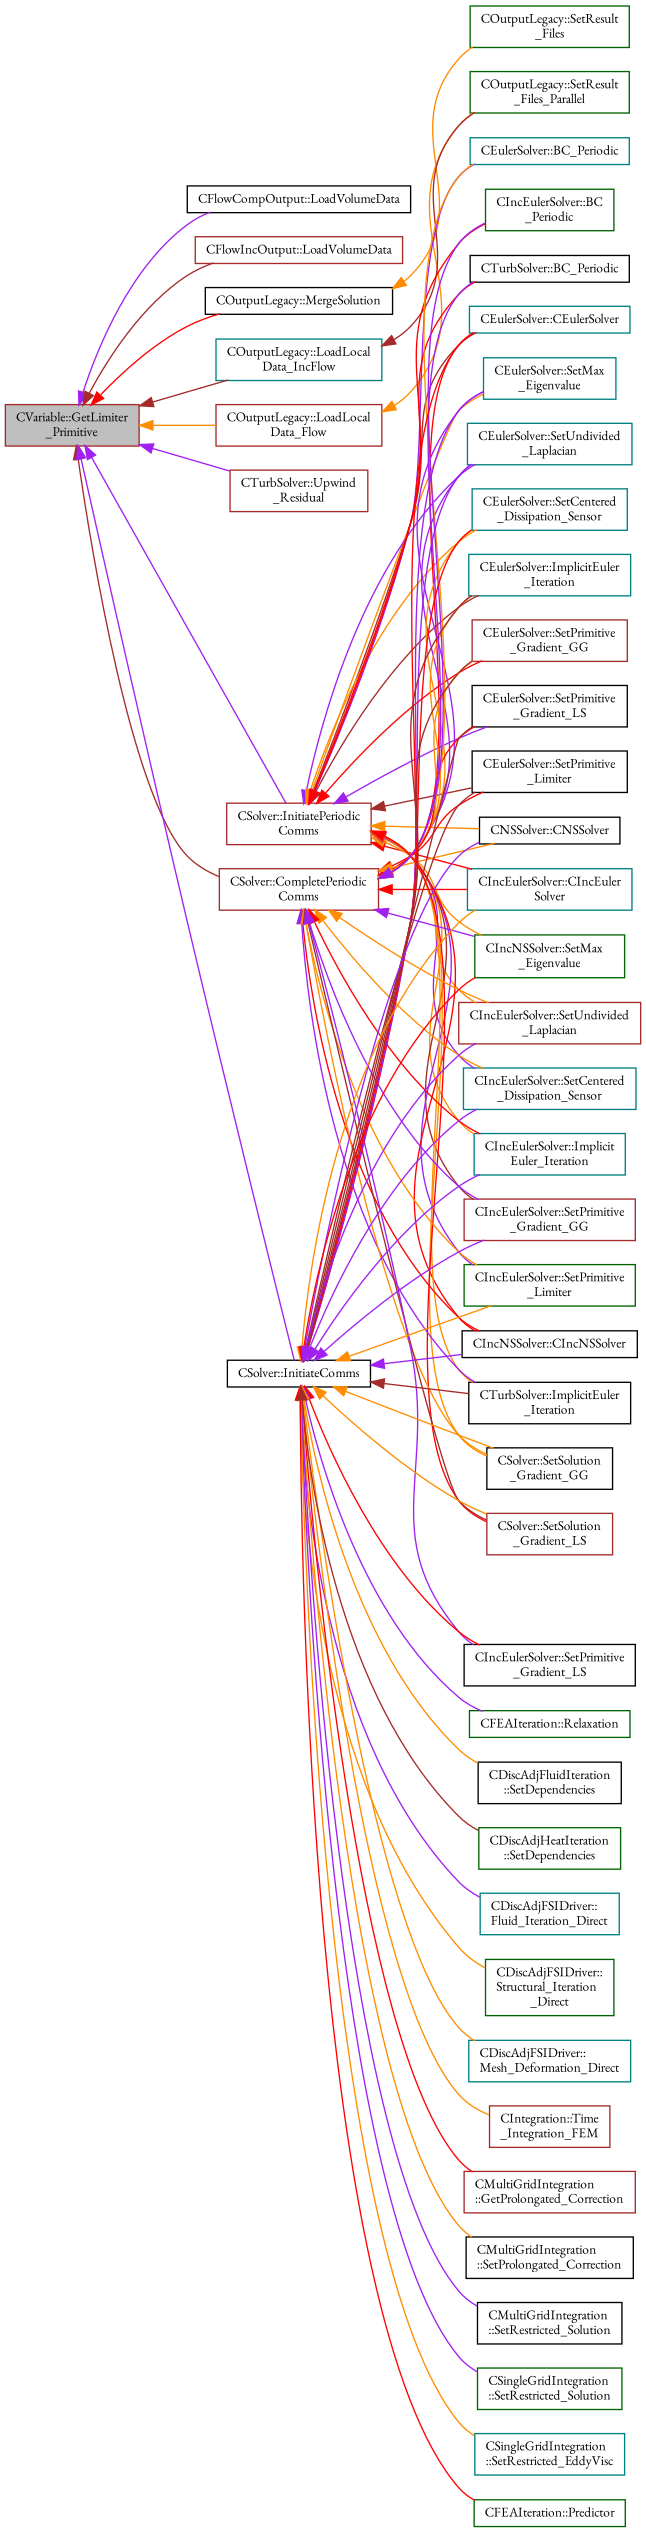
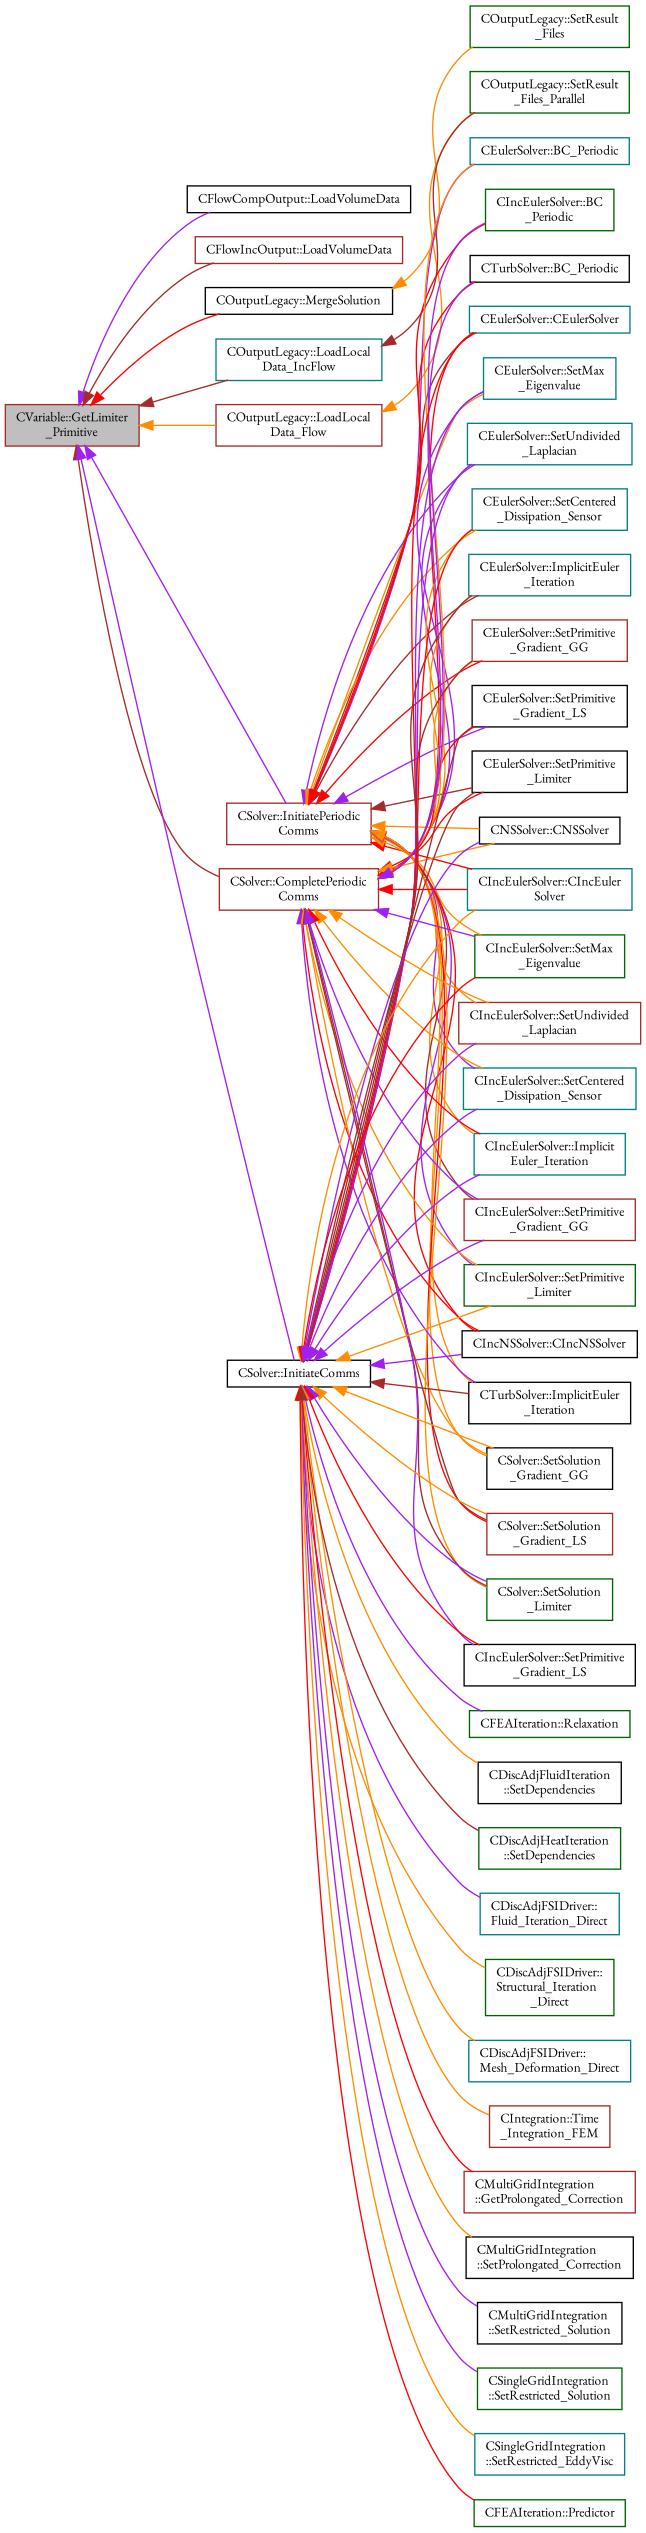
(299, 491) -> none
(550, 956) -> (550, 956)
none -> (550, 1600)
